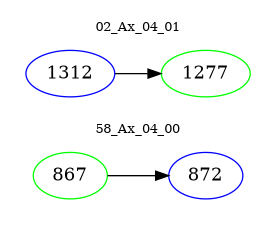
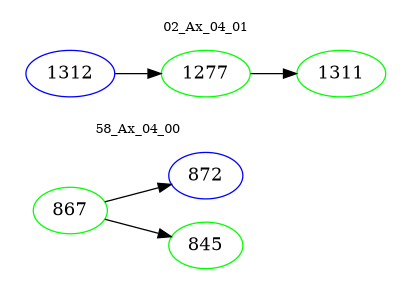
none -> (341, 74)
none -> (206, 245)
